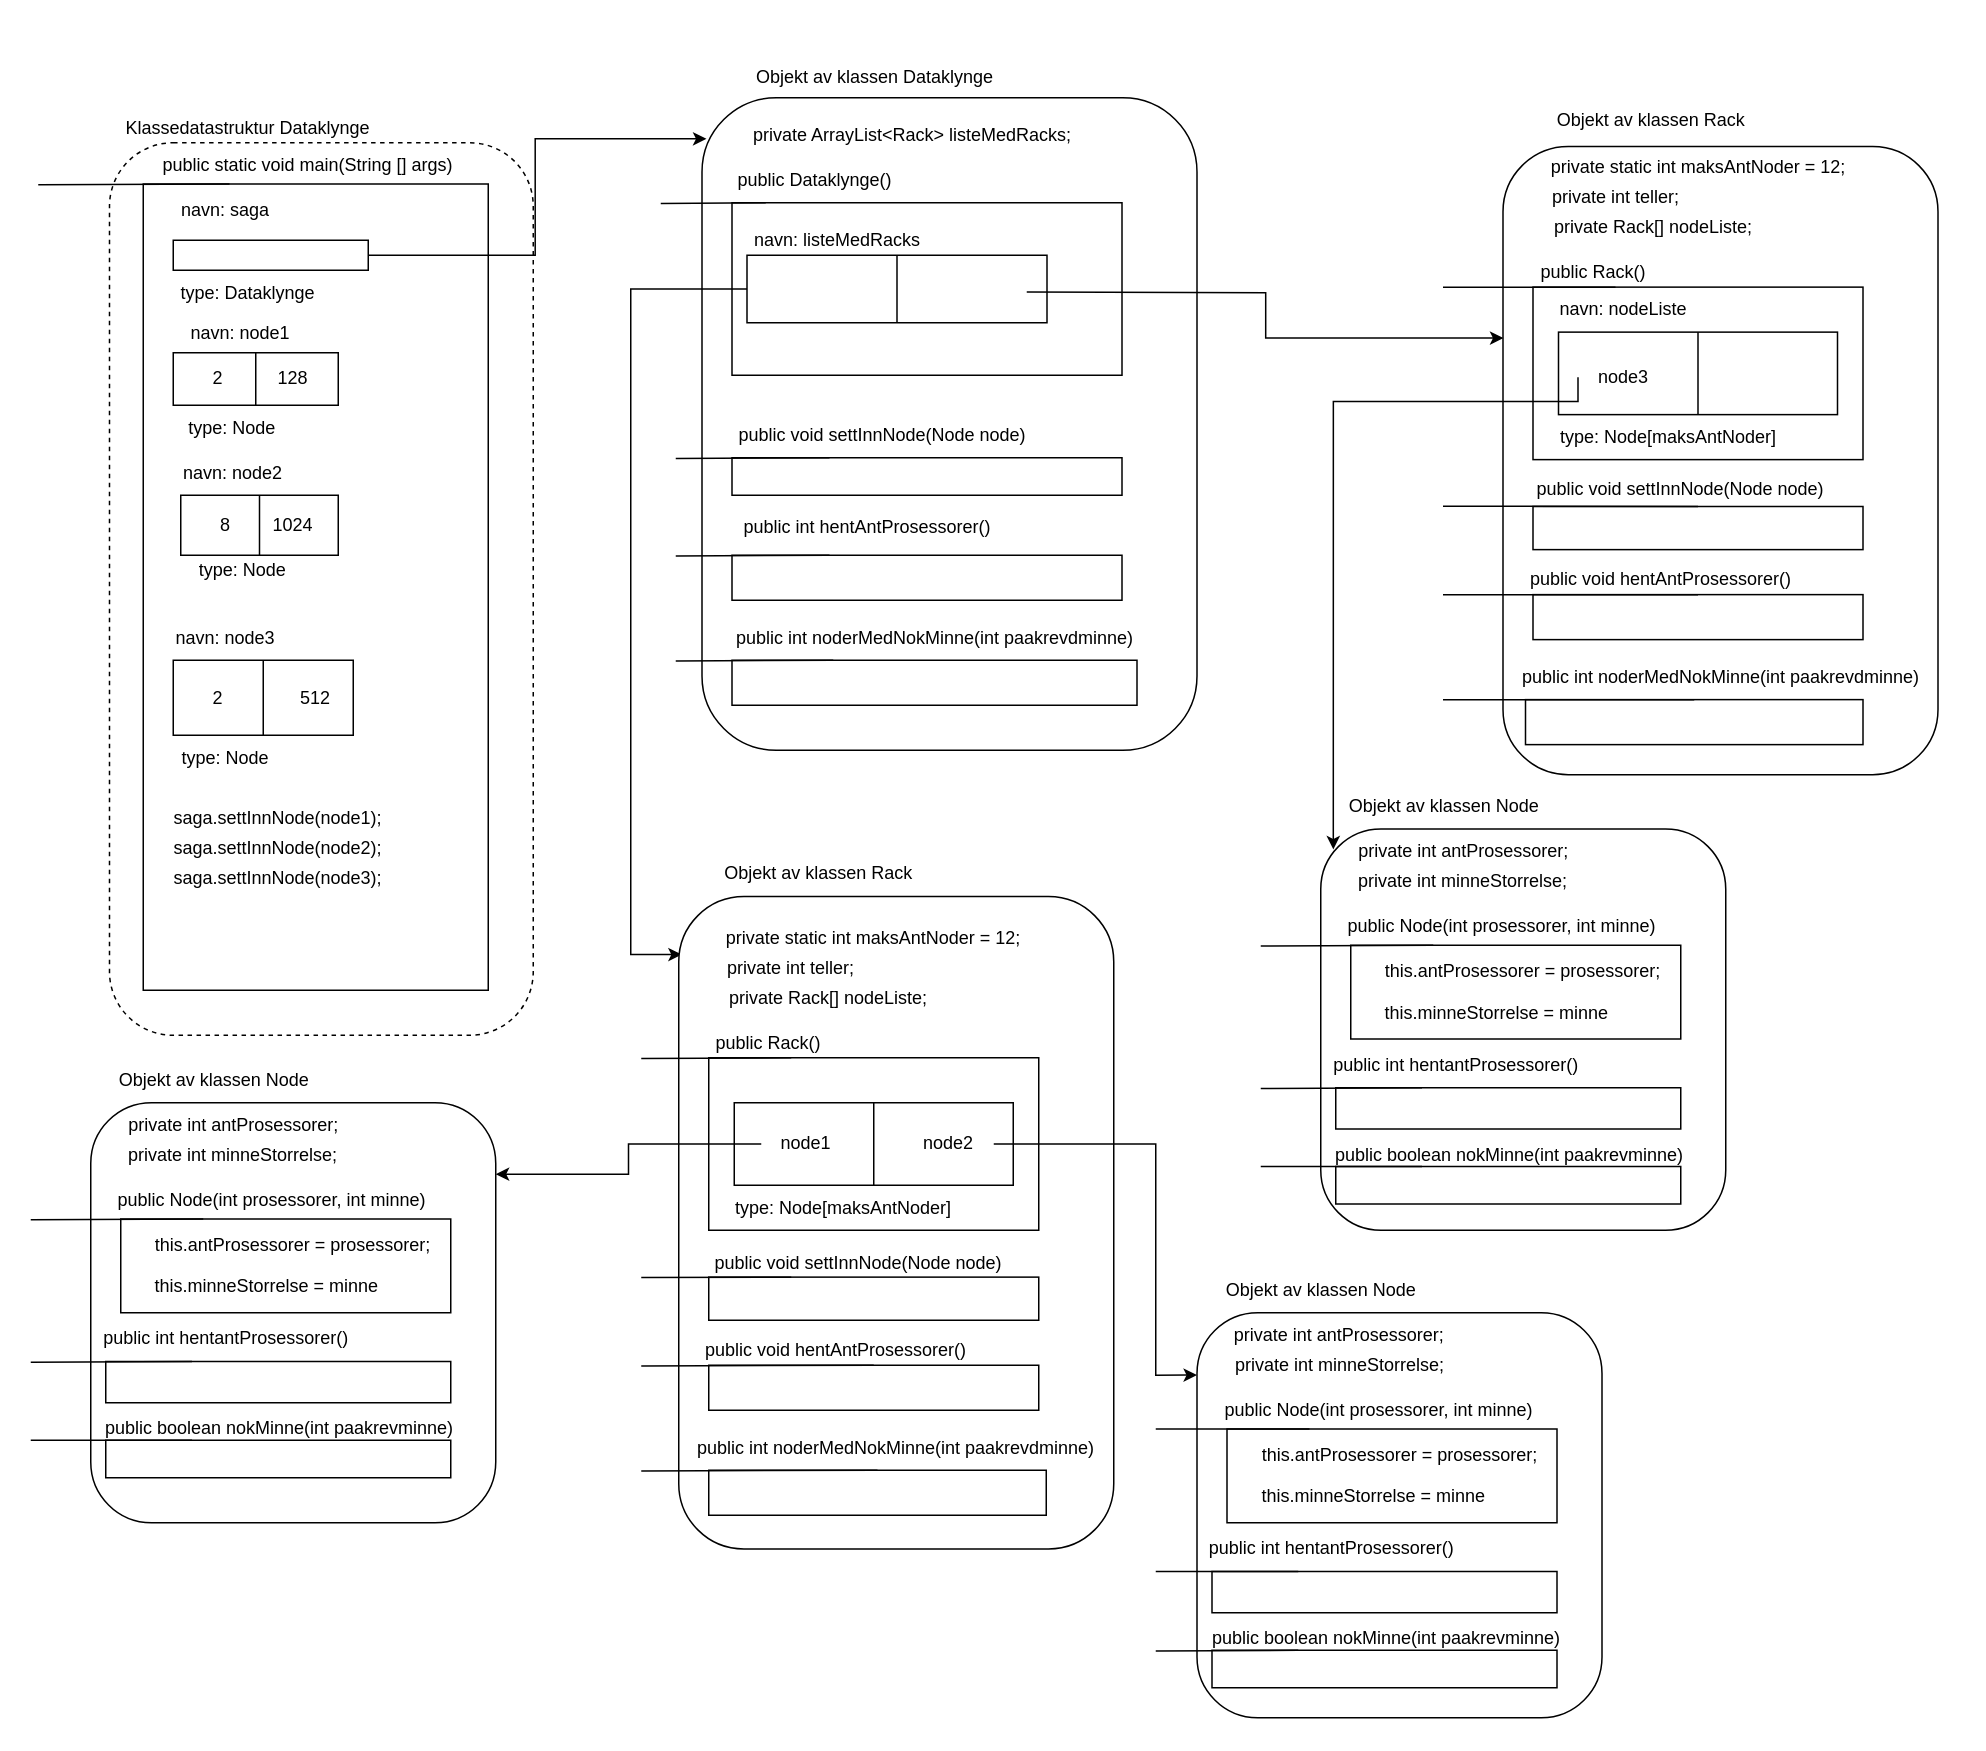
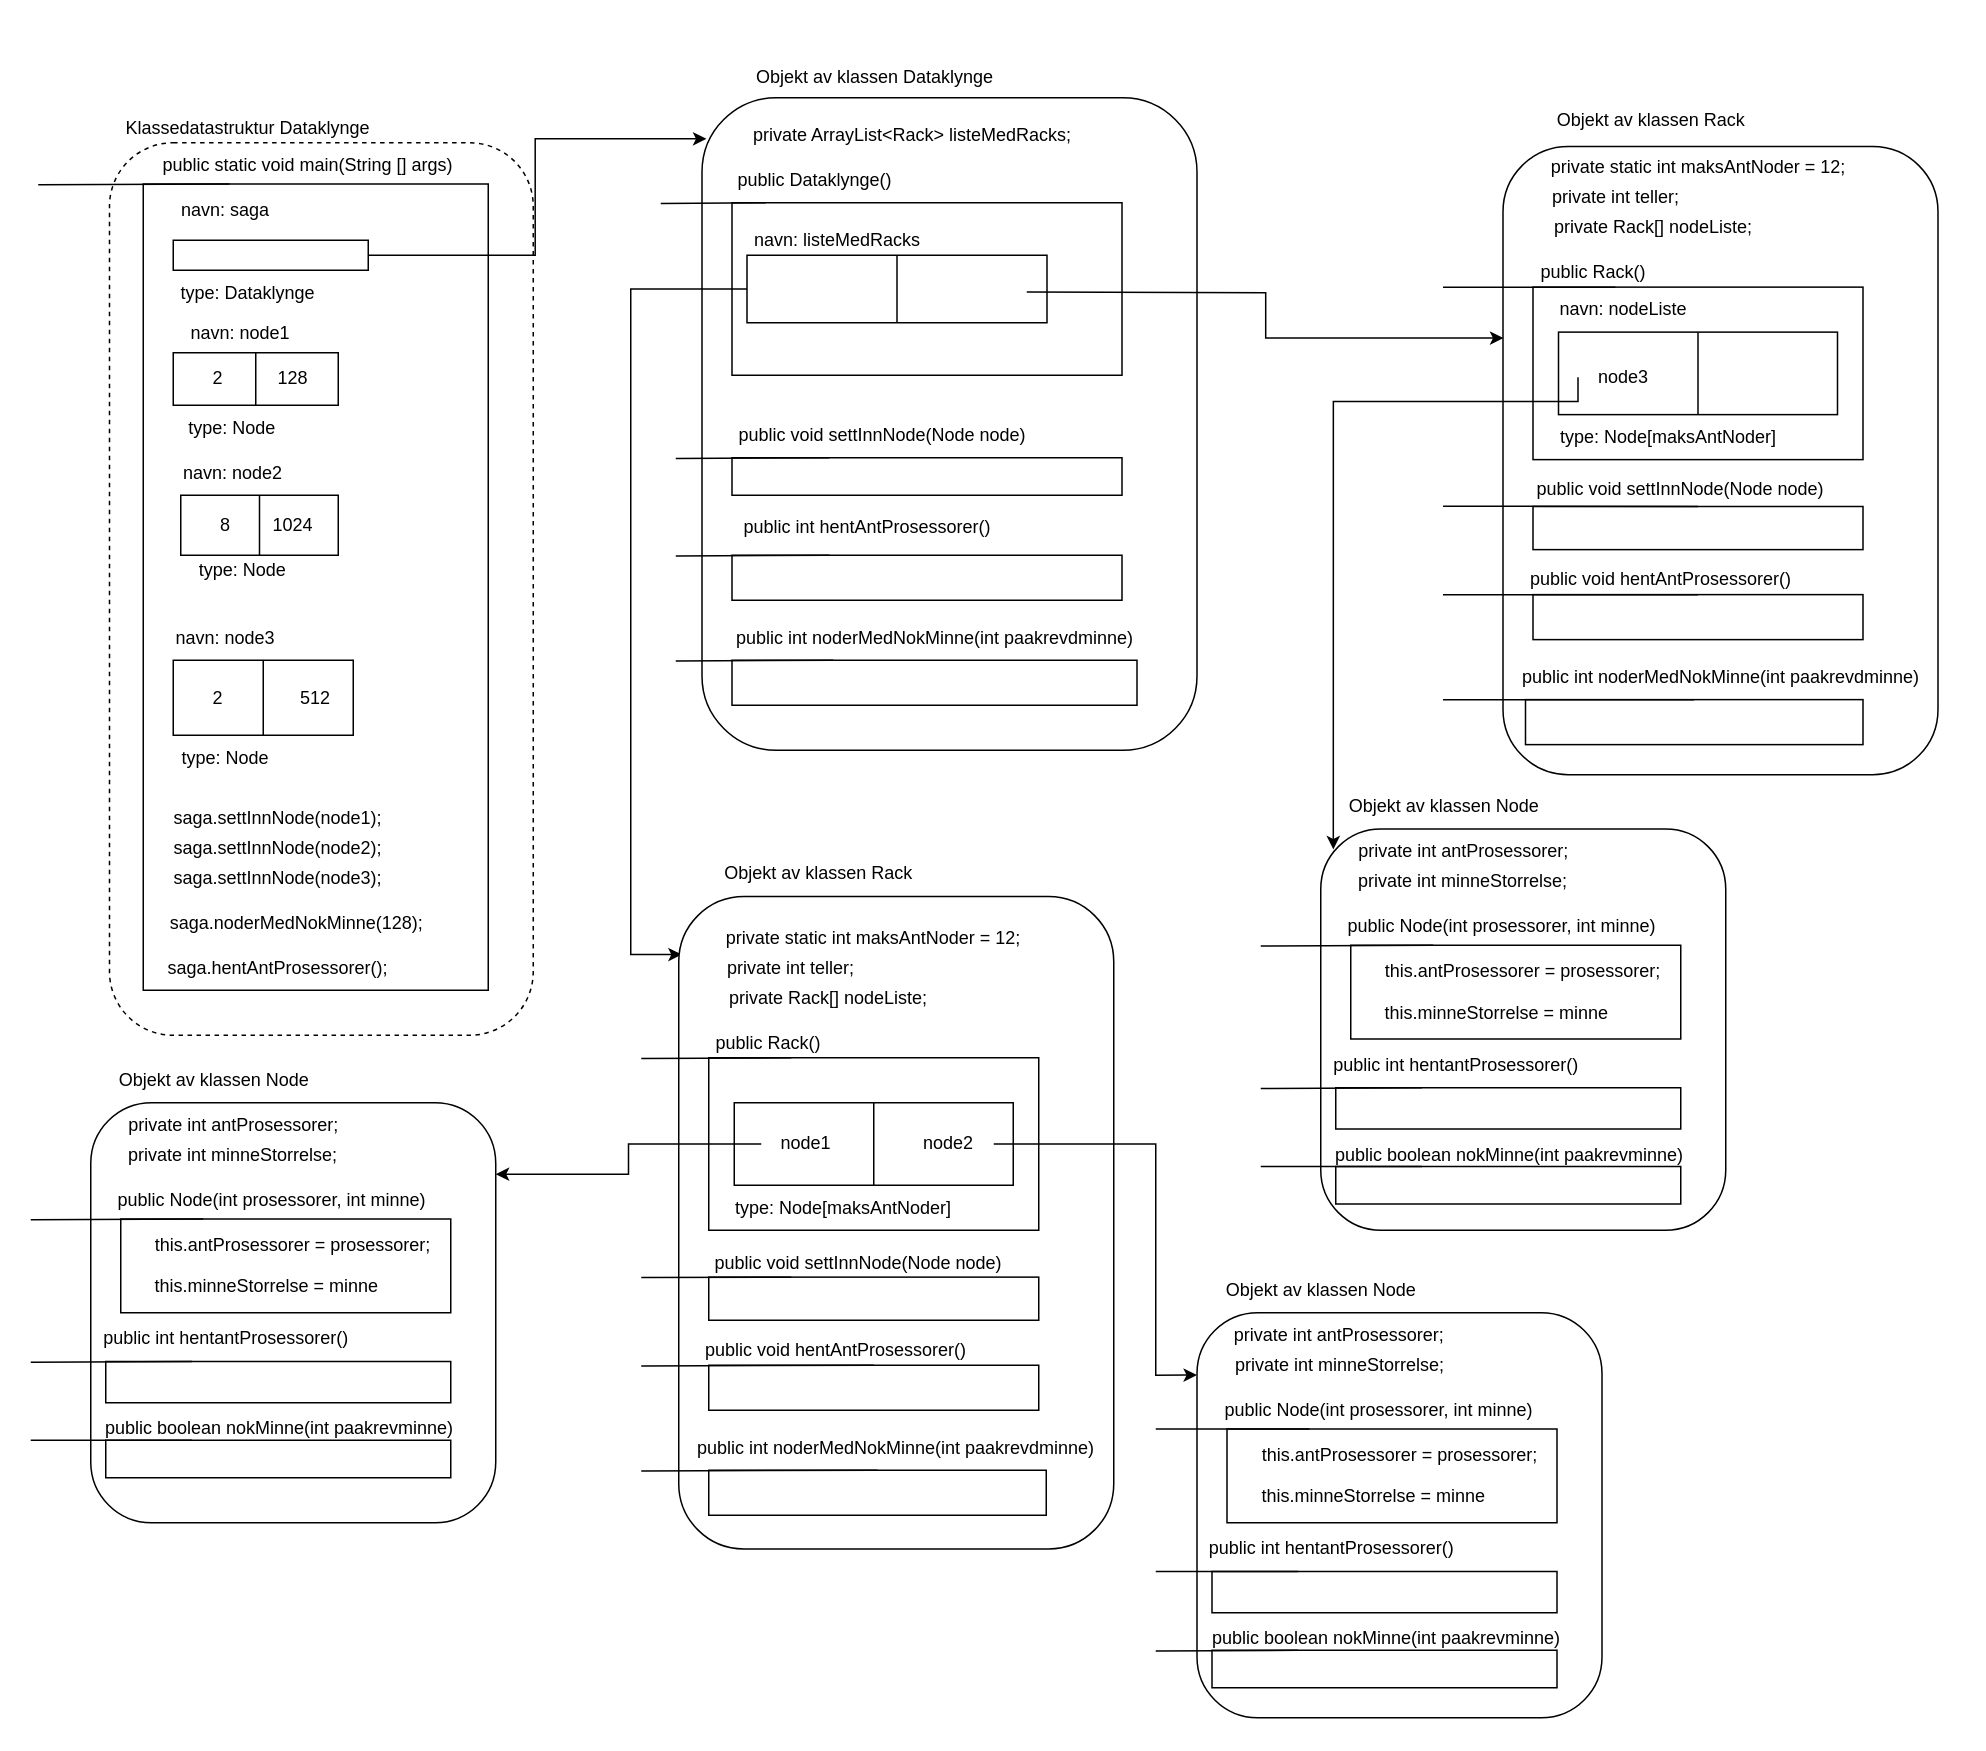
none -> (297, 923)
none -> (278, 968)
